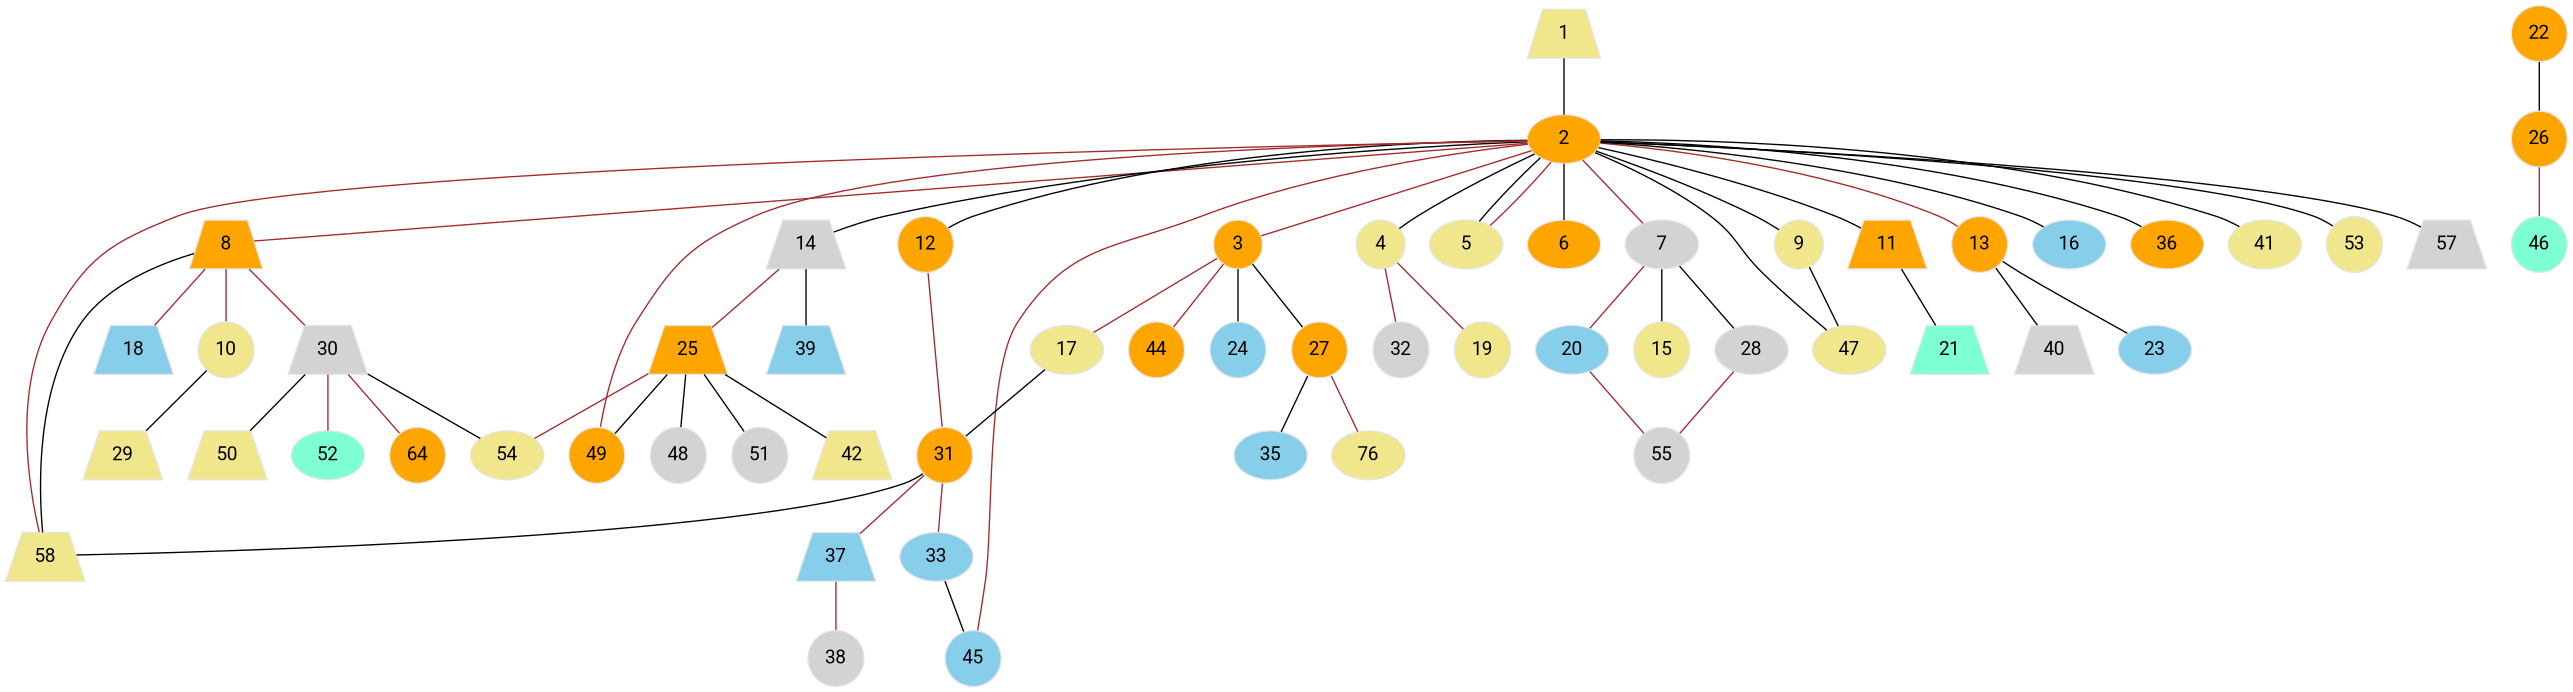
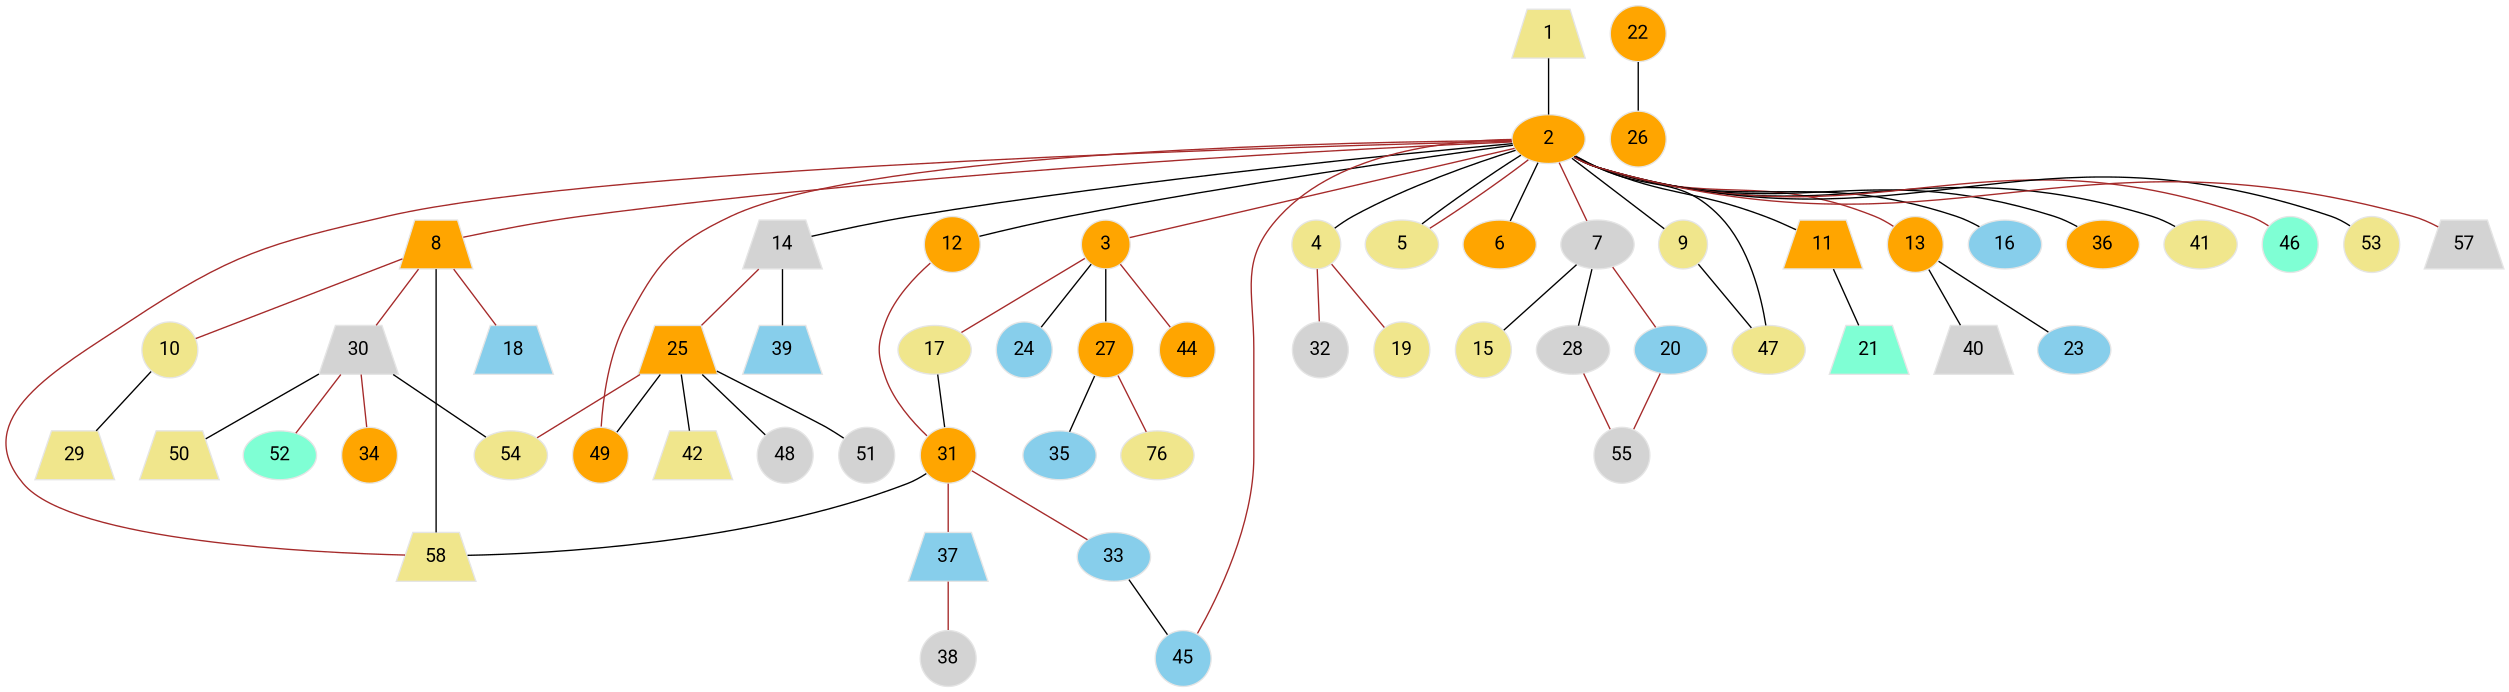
(2219, 186) -> (2006, 193)
(2539, 192) -> (1922, 188)
(418, 455) -> (370, 455)
